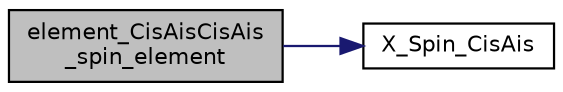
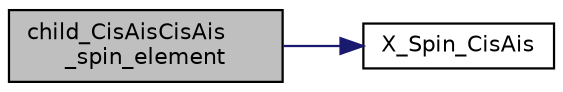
(146, 46) -> (146, 46)
